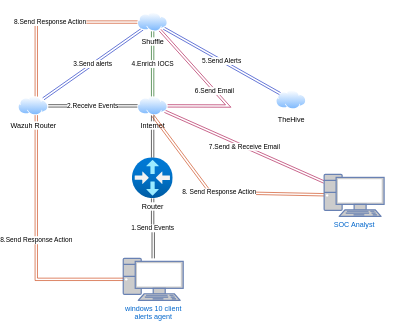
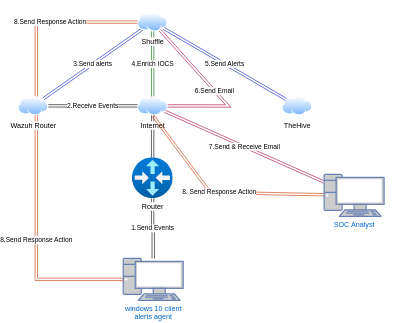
(291, 100) -> (297, 106)
